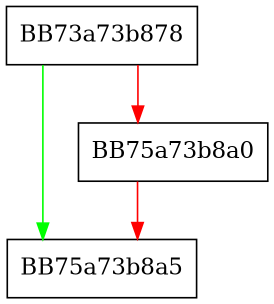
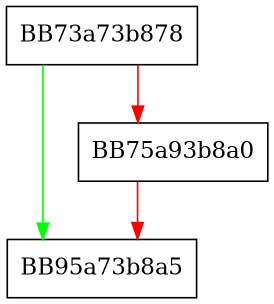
(173, 152) -> (173, 152)
(102, 269) -> (102, 269)
